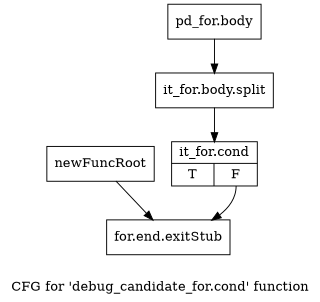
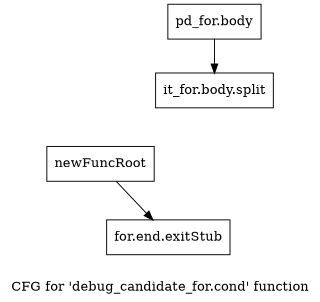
(214, 164) -> none
